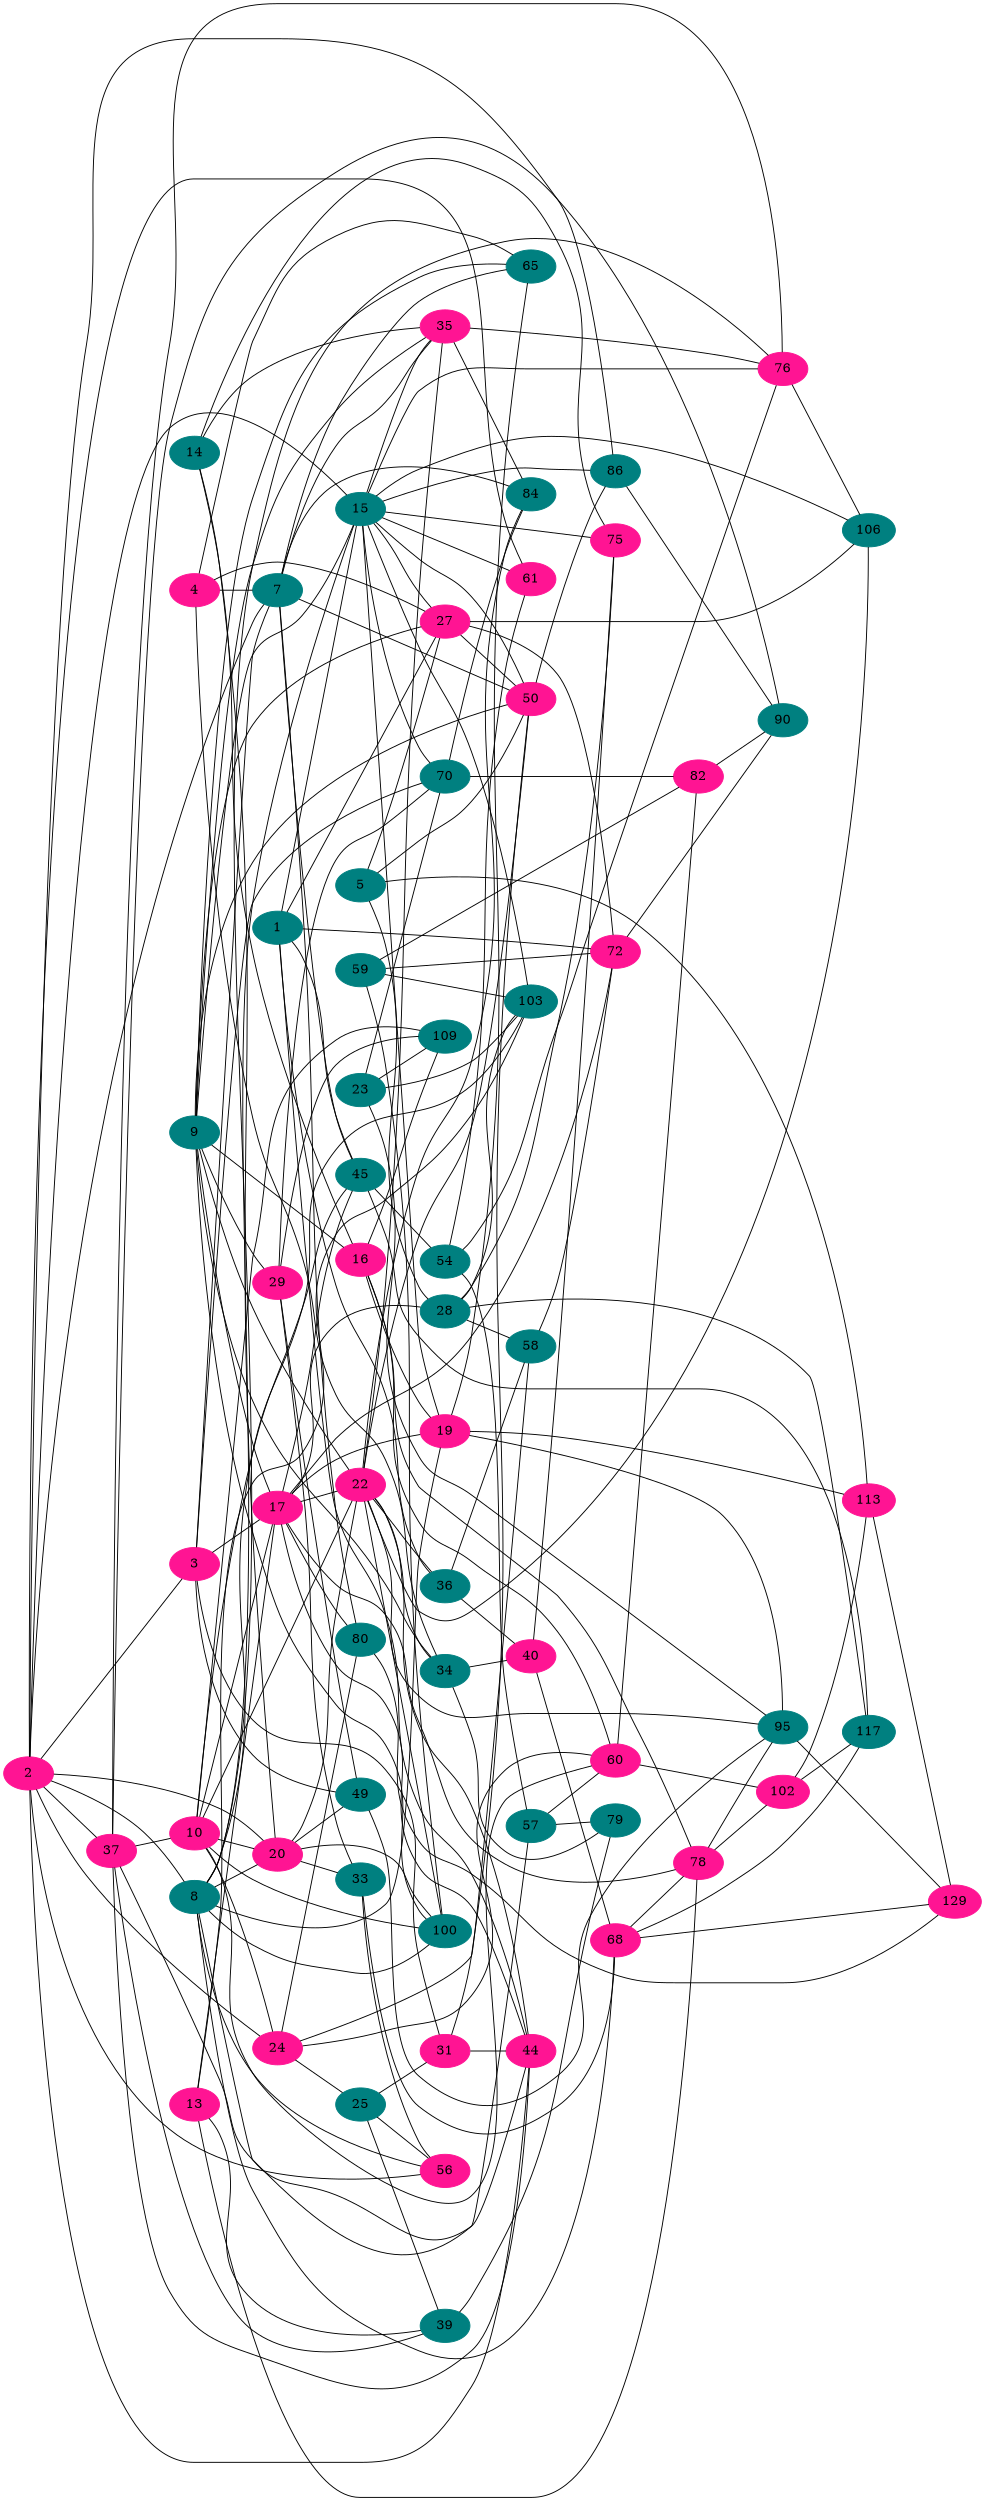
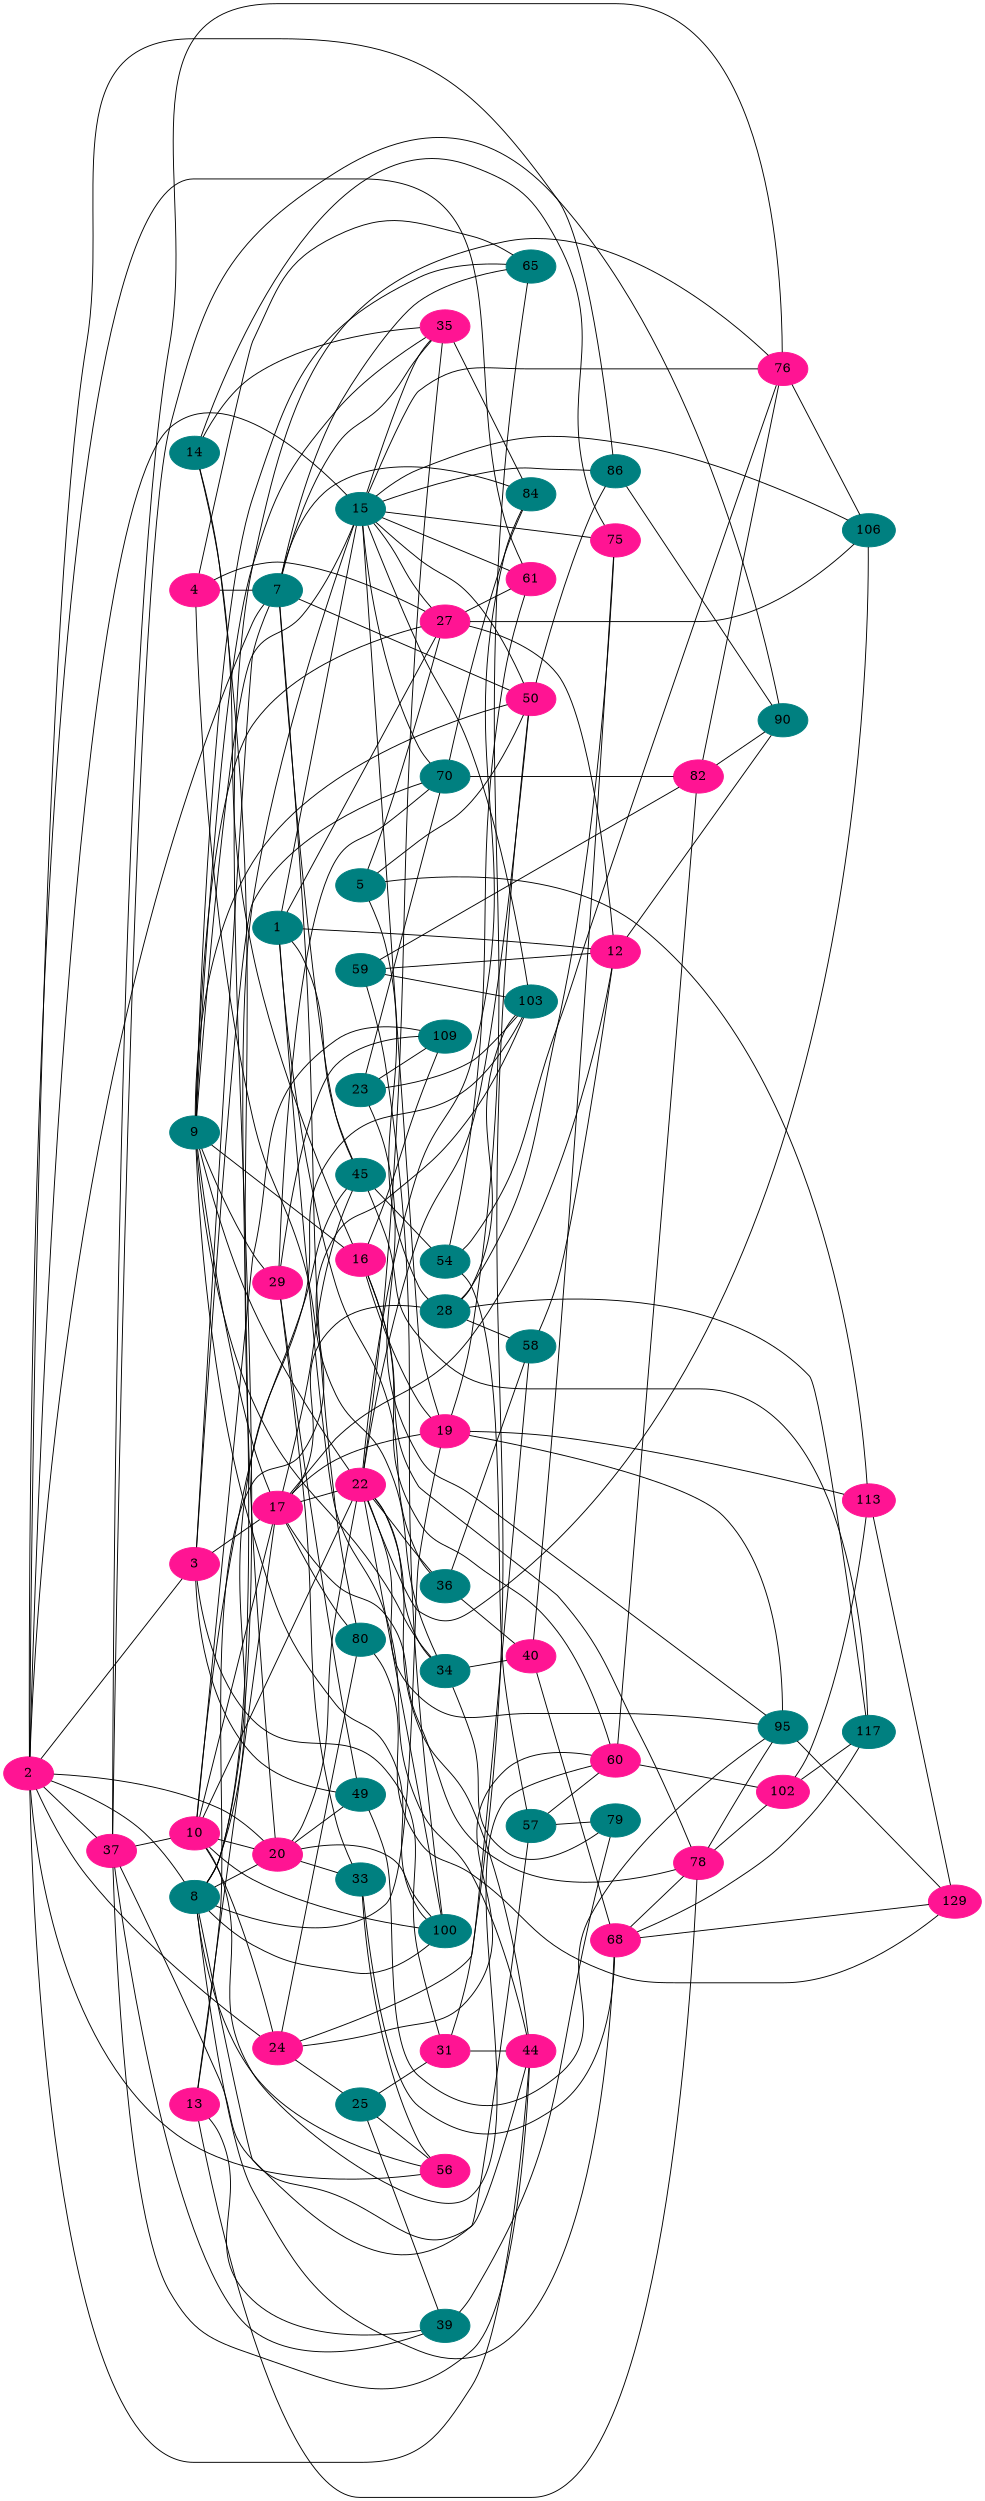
(615, 341) -> (739, 582)
(483, 655) -> (488, 600)
(615, 952) -> (615, 952)
(388, 1709) -> none
